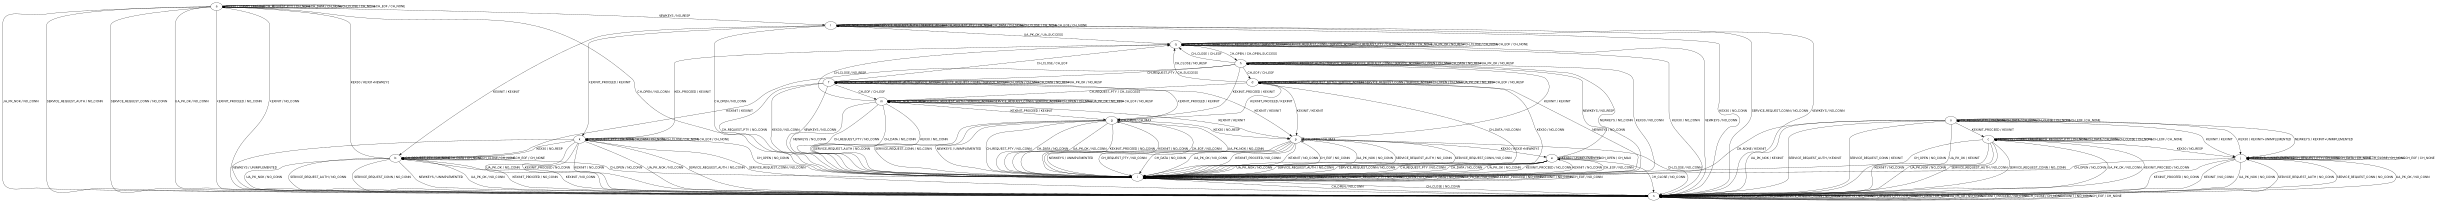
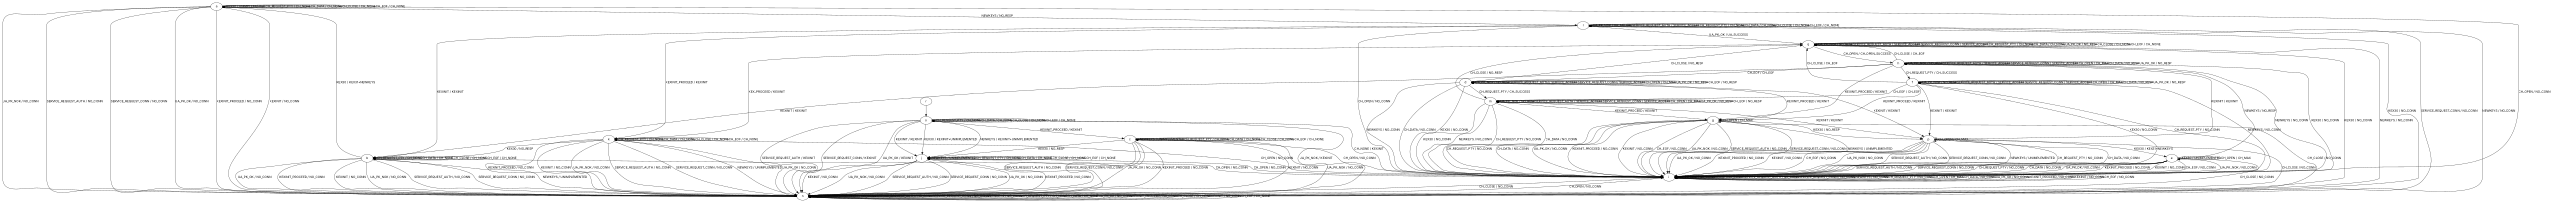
none -> (926, 101)
none -> (2137, 189)
